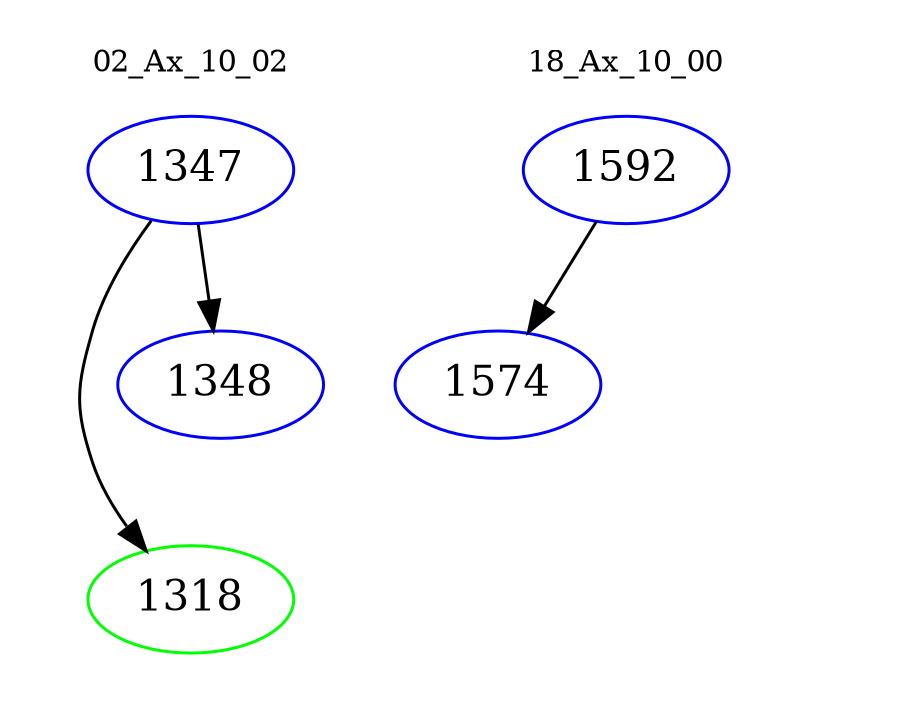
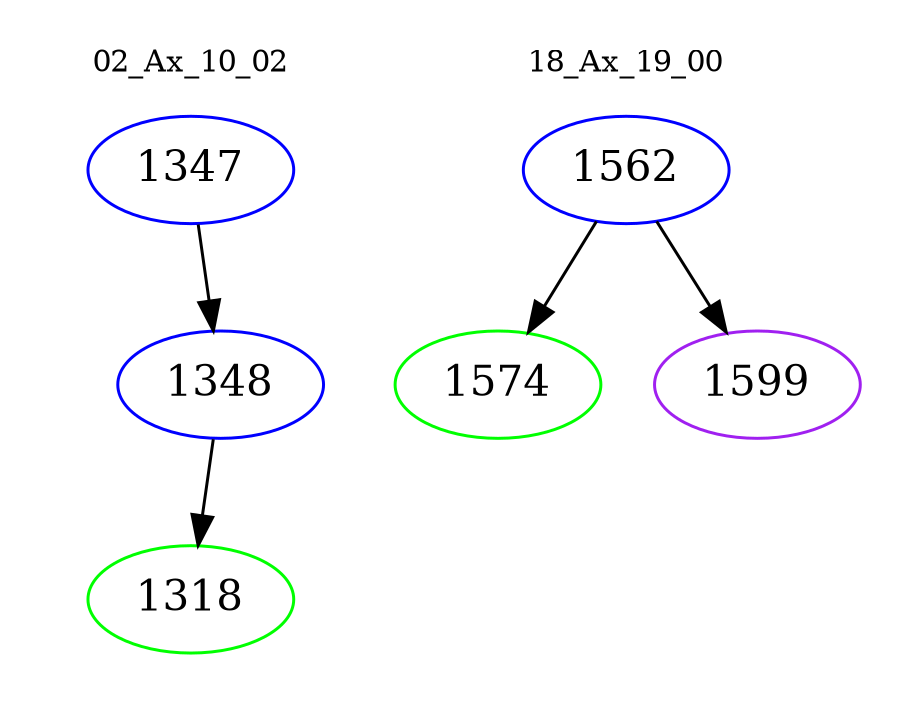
(626, 64) -> (626, 64)
(626, 170) -> (626, 170)
(83, 371) -> (208, 477)
(498, 385) -> (498, 385)
none -> (757, 385)
